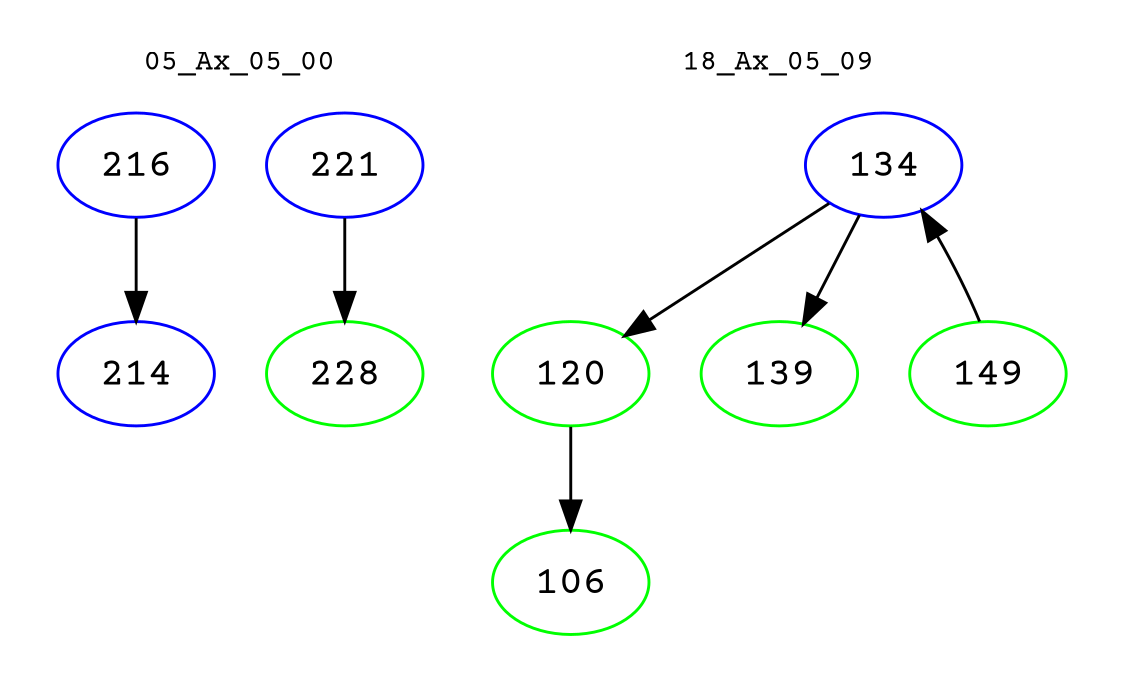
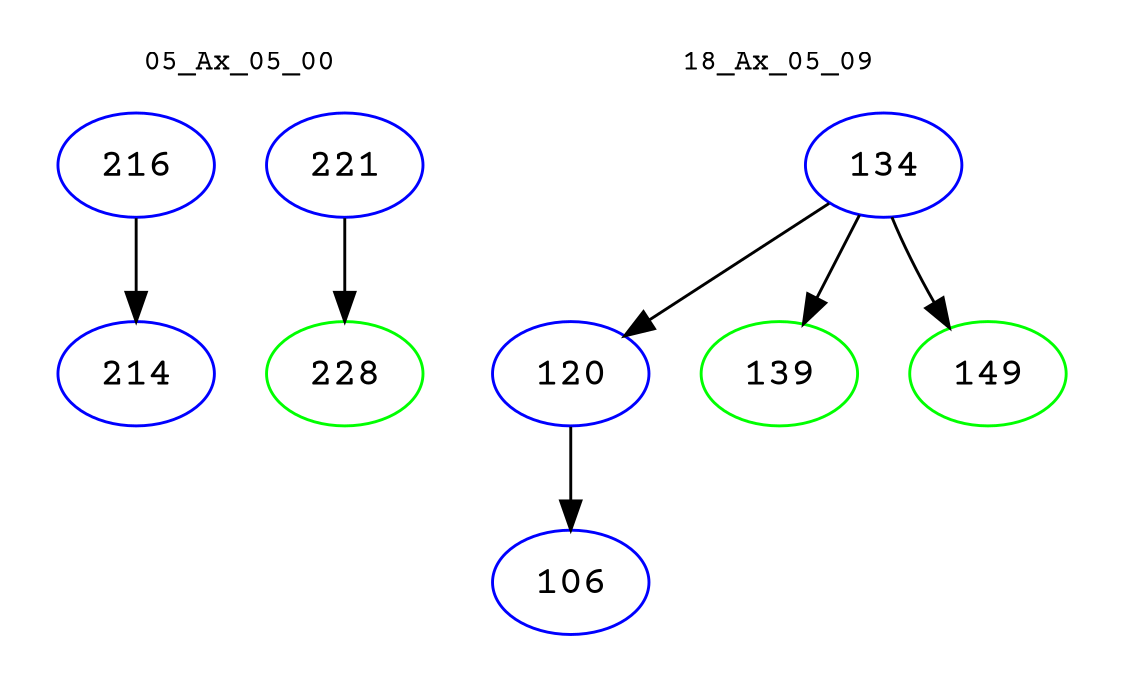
(960, 278) -> (912, 260)
(571, 374) -> (571, 374)
(571, 582) -> (571, 582)
